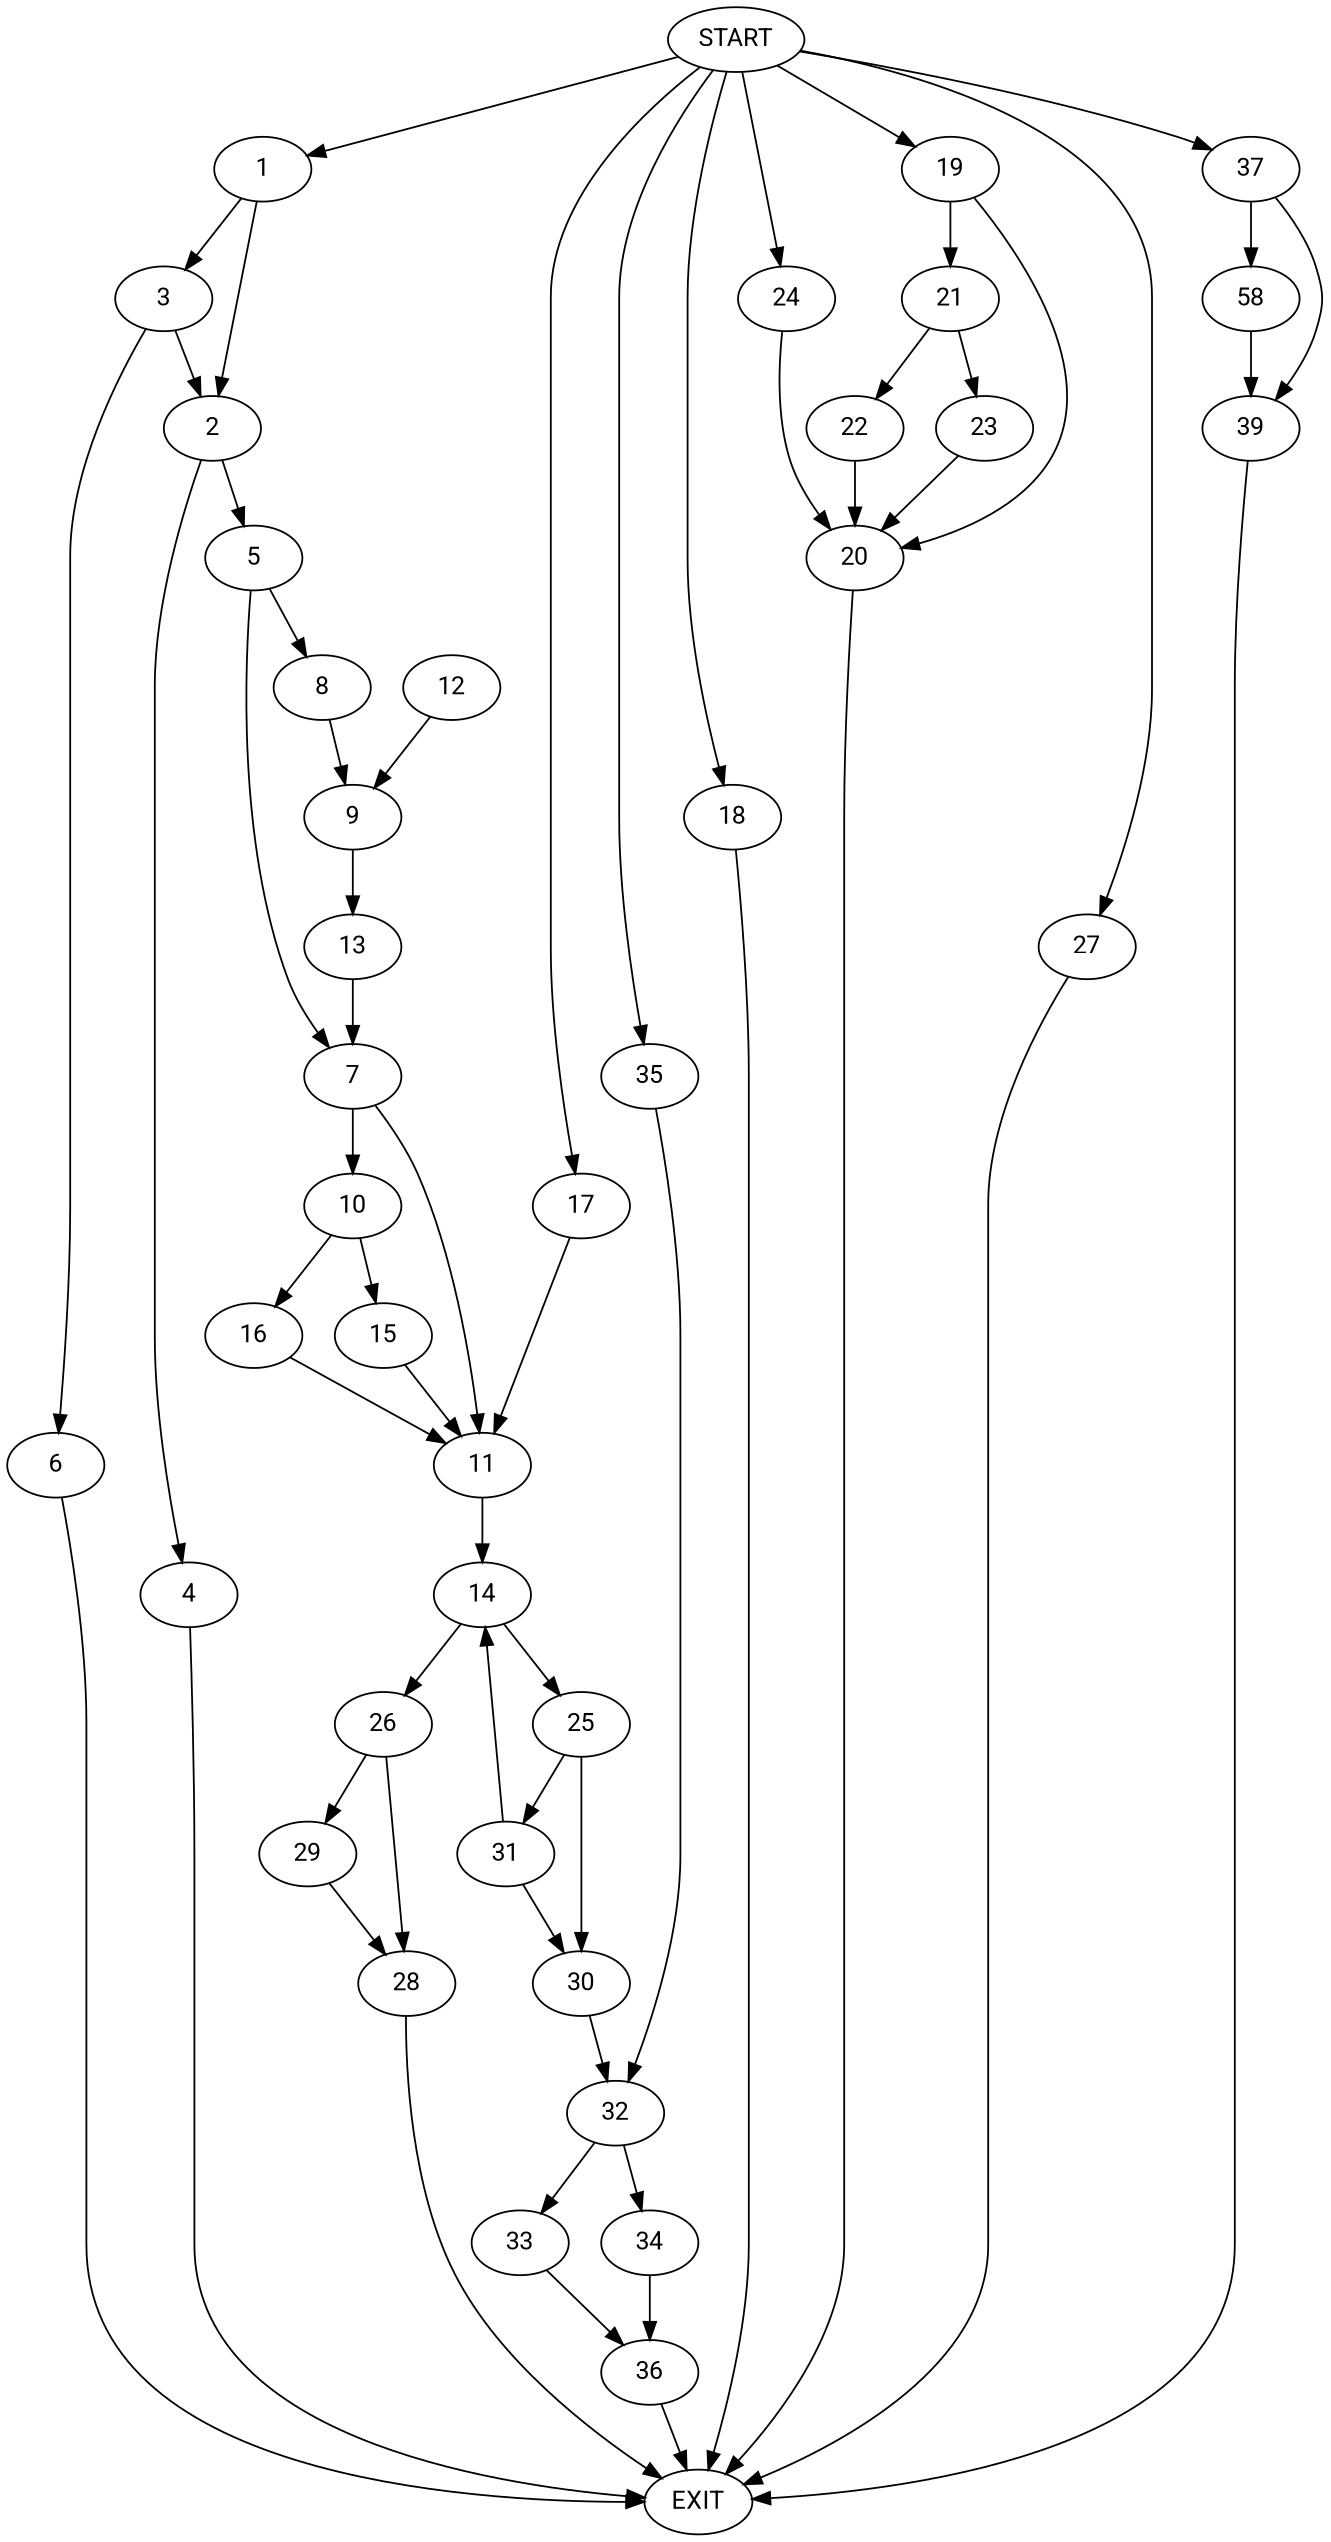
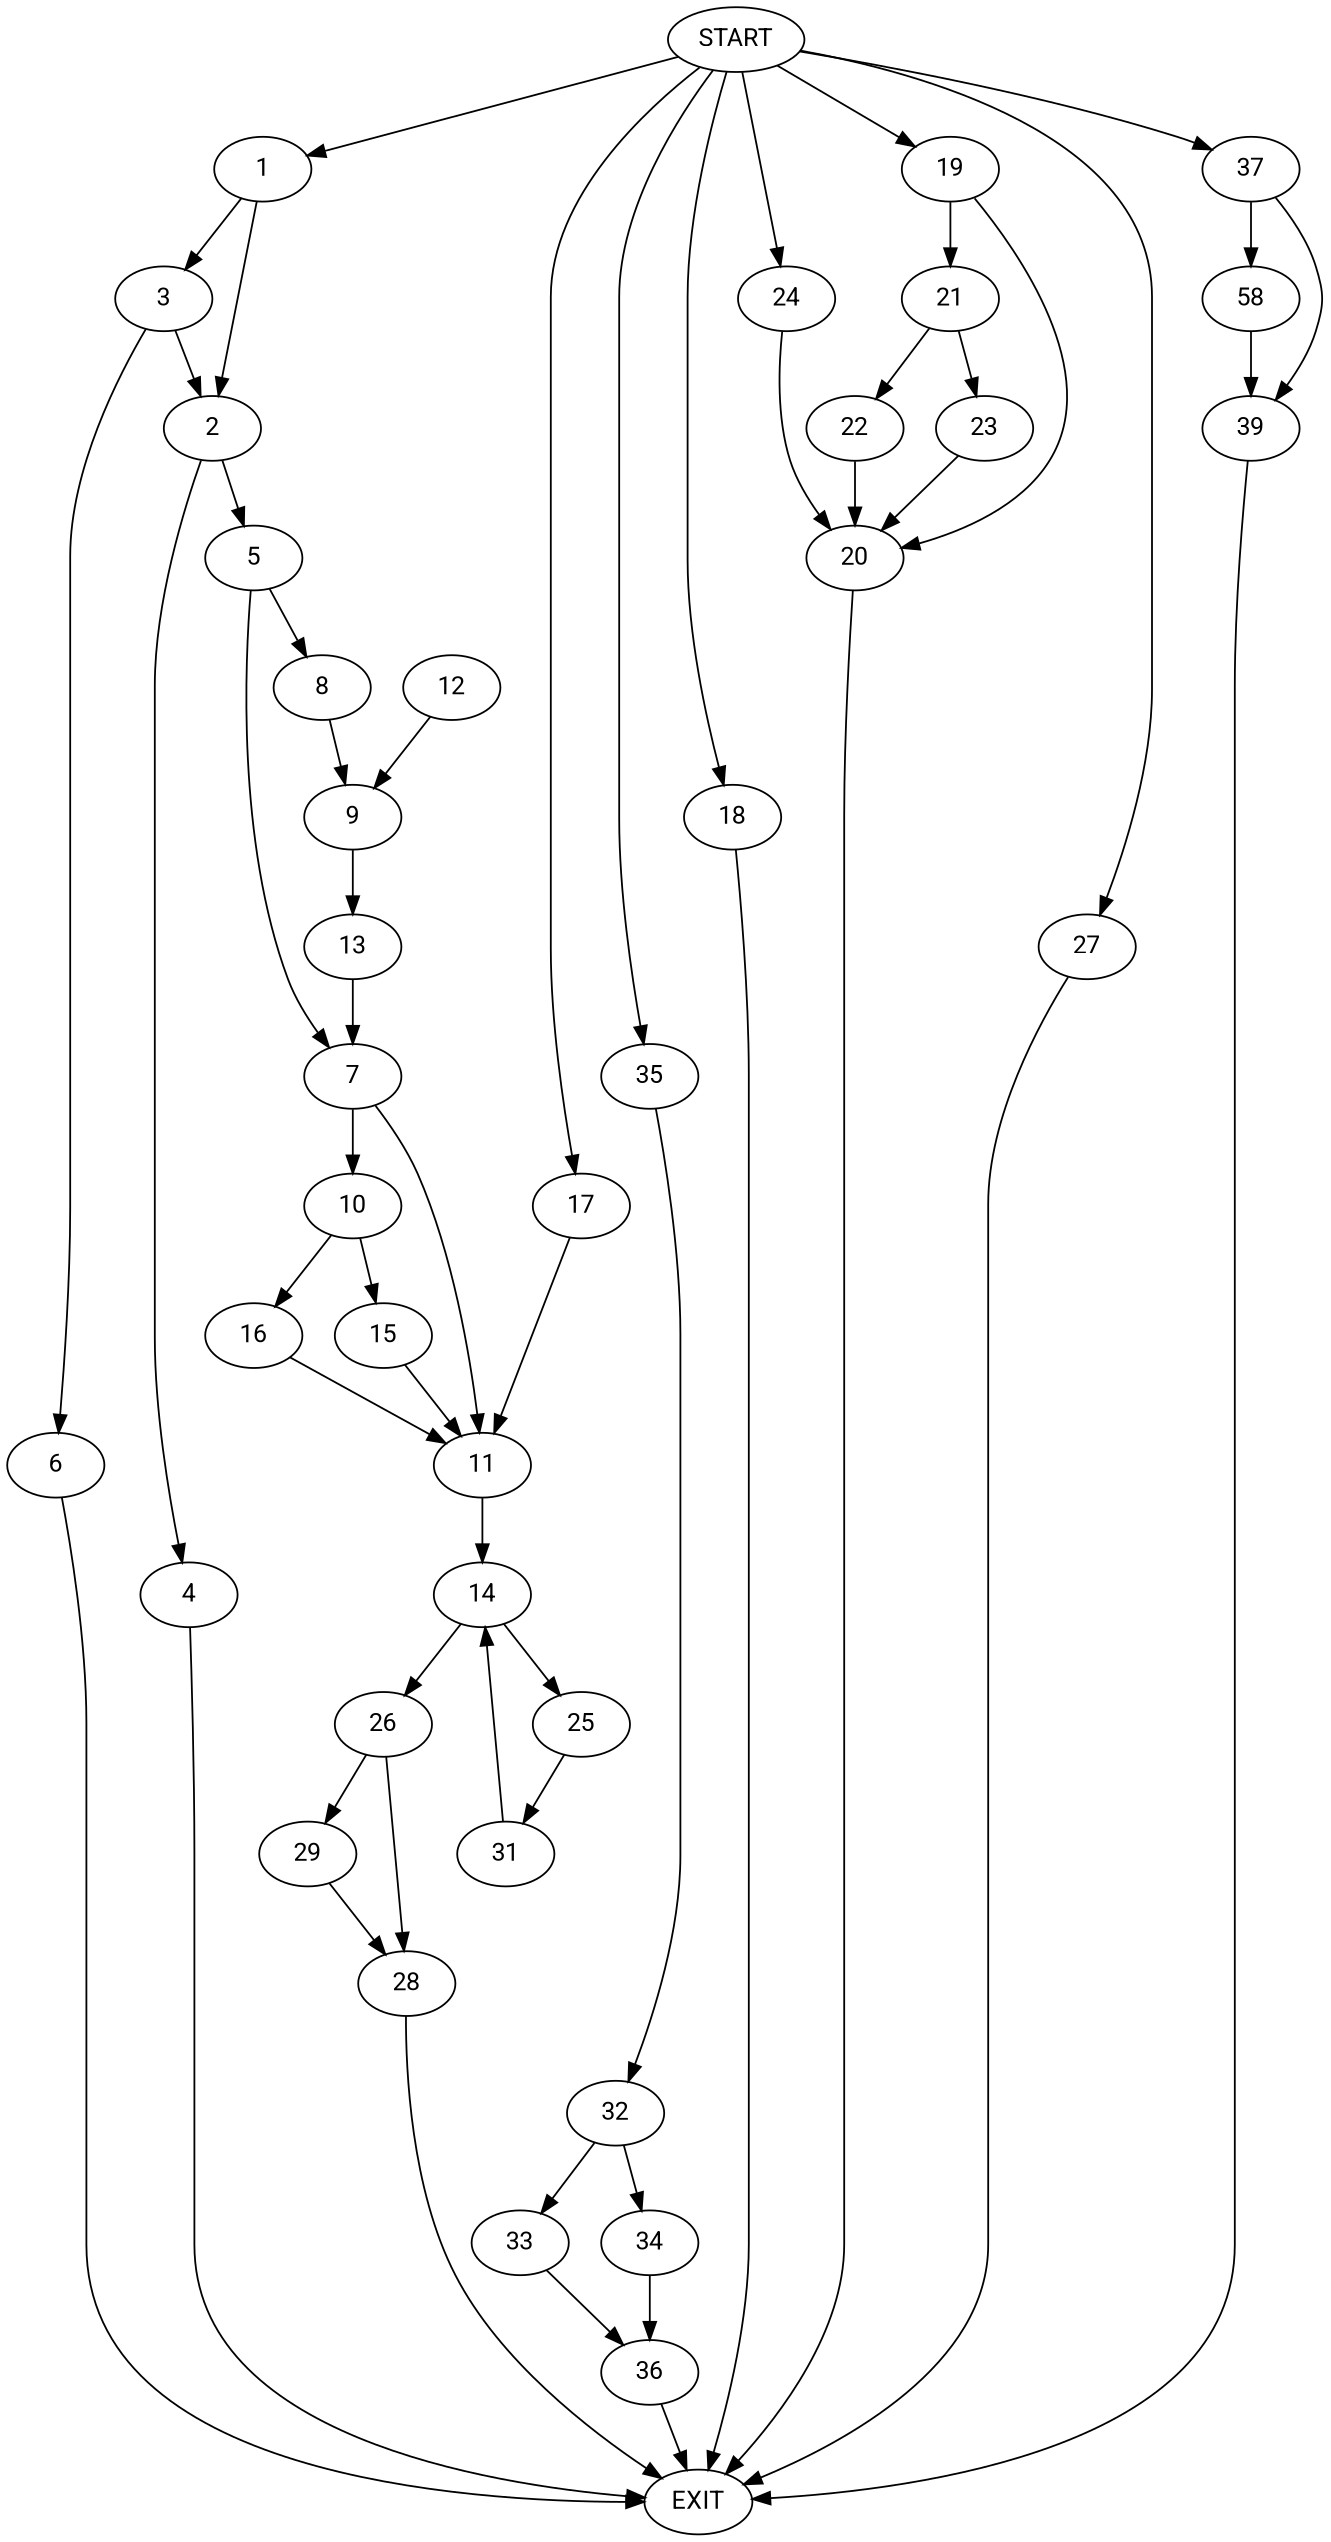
(581, 1984) -> none
